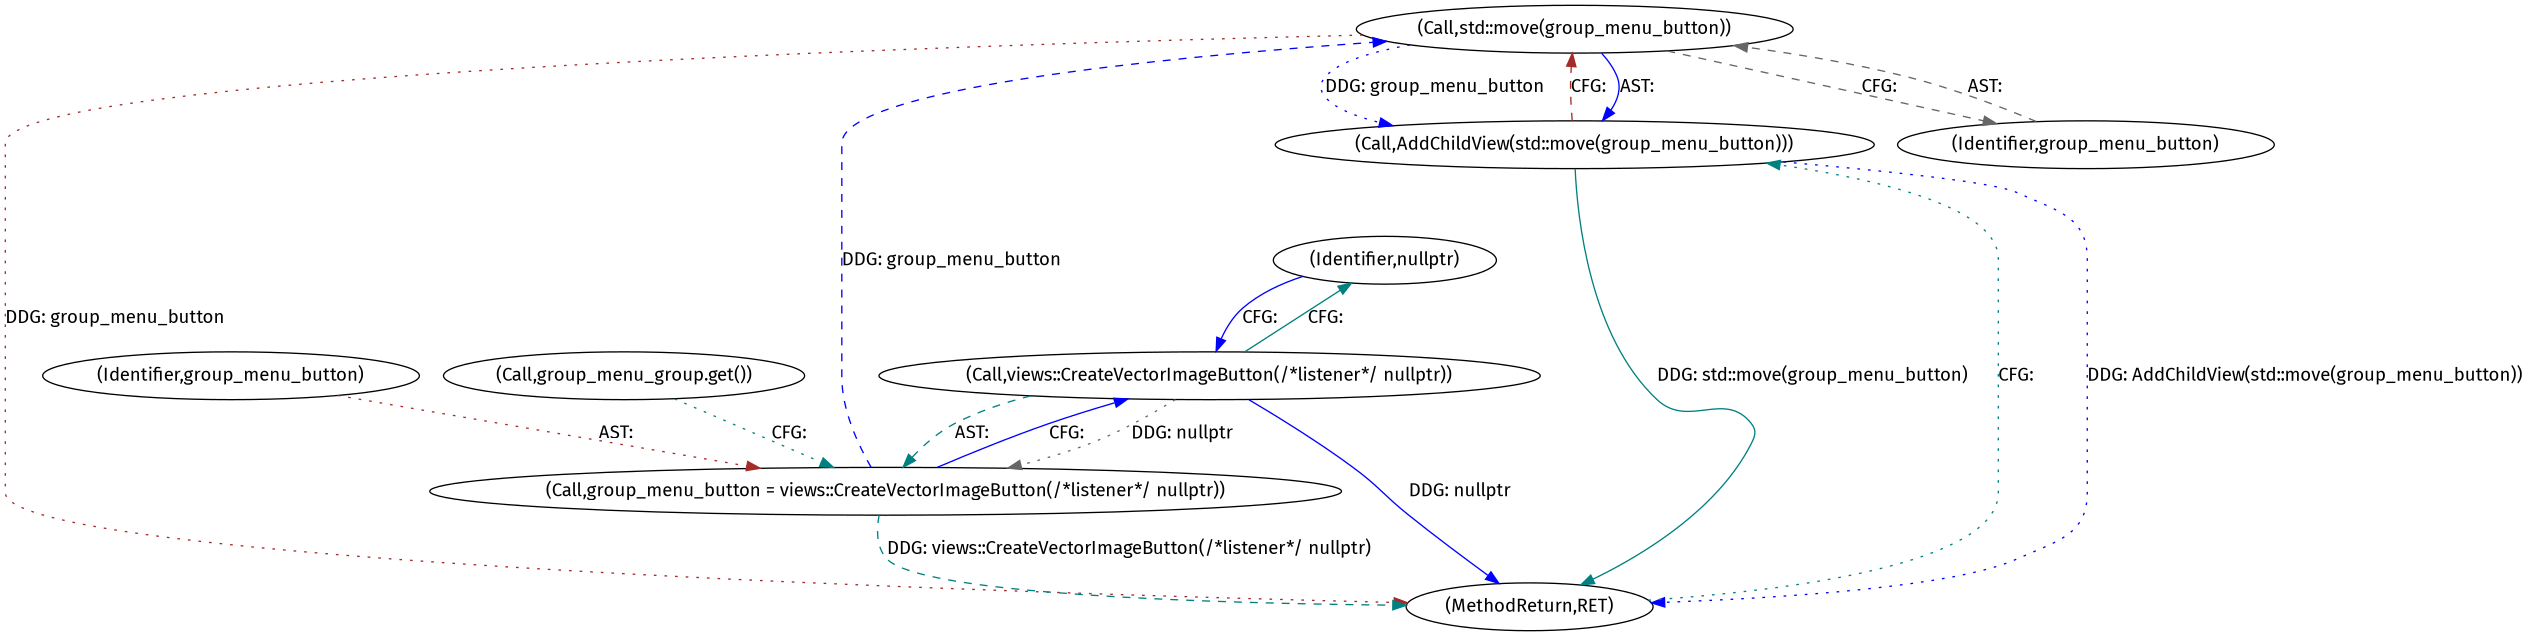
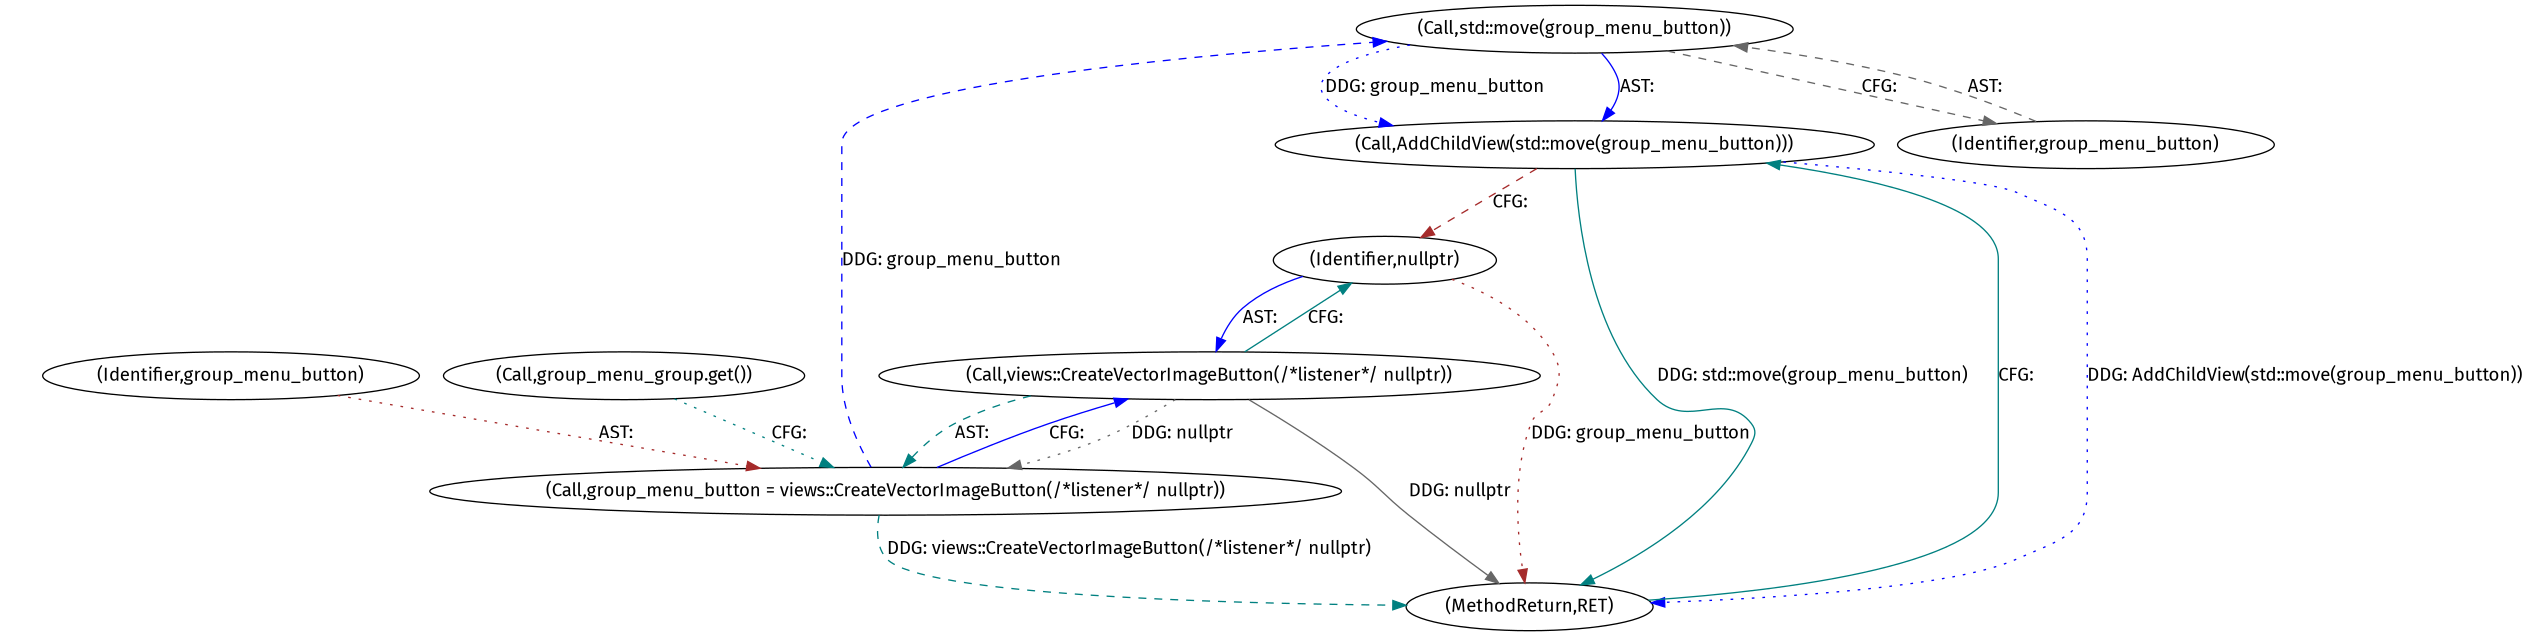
(1571, 94) -> (1485, 200)
(1263, 318) -> (1263, 318)
(5, 334) -> (1551, 401)
(1998, 442) -> (1998, 442)
(1372, 483) -> (1372, 483)
